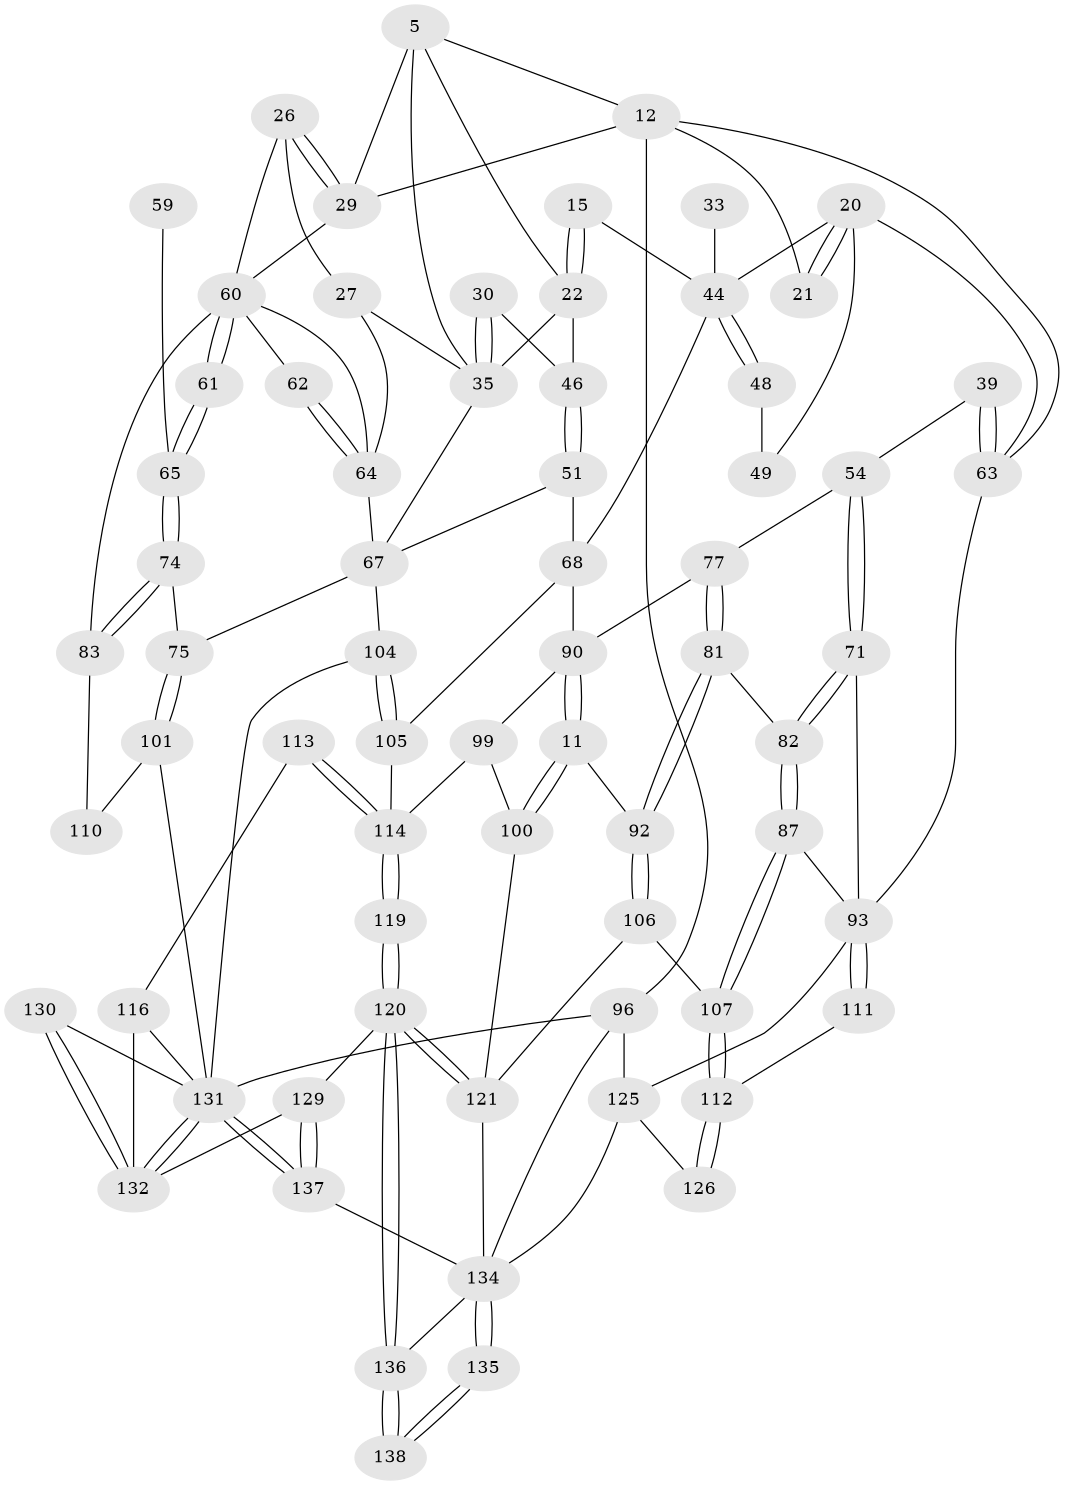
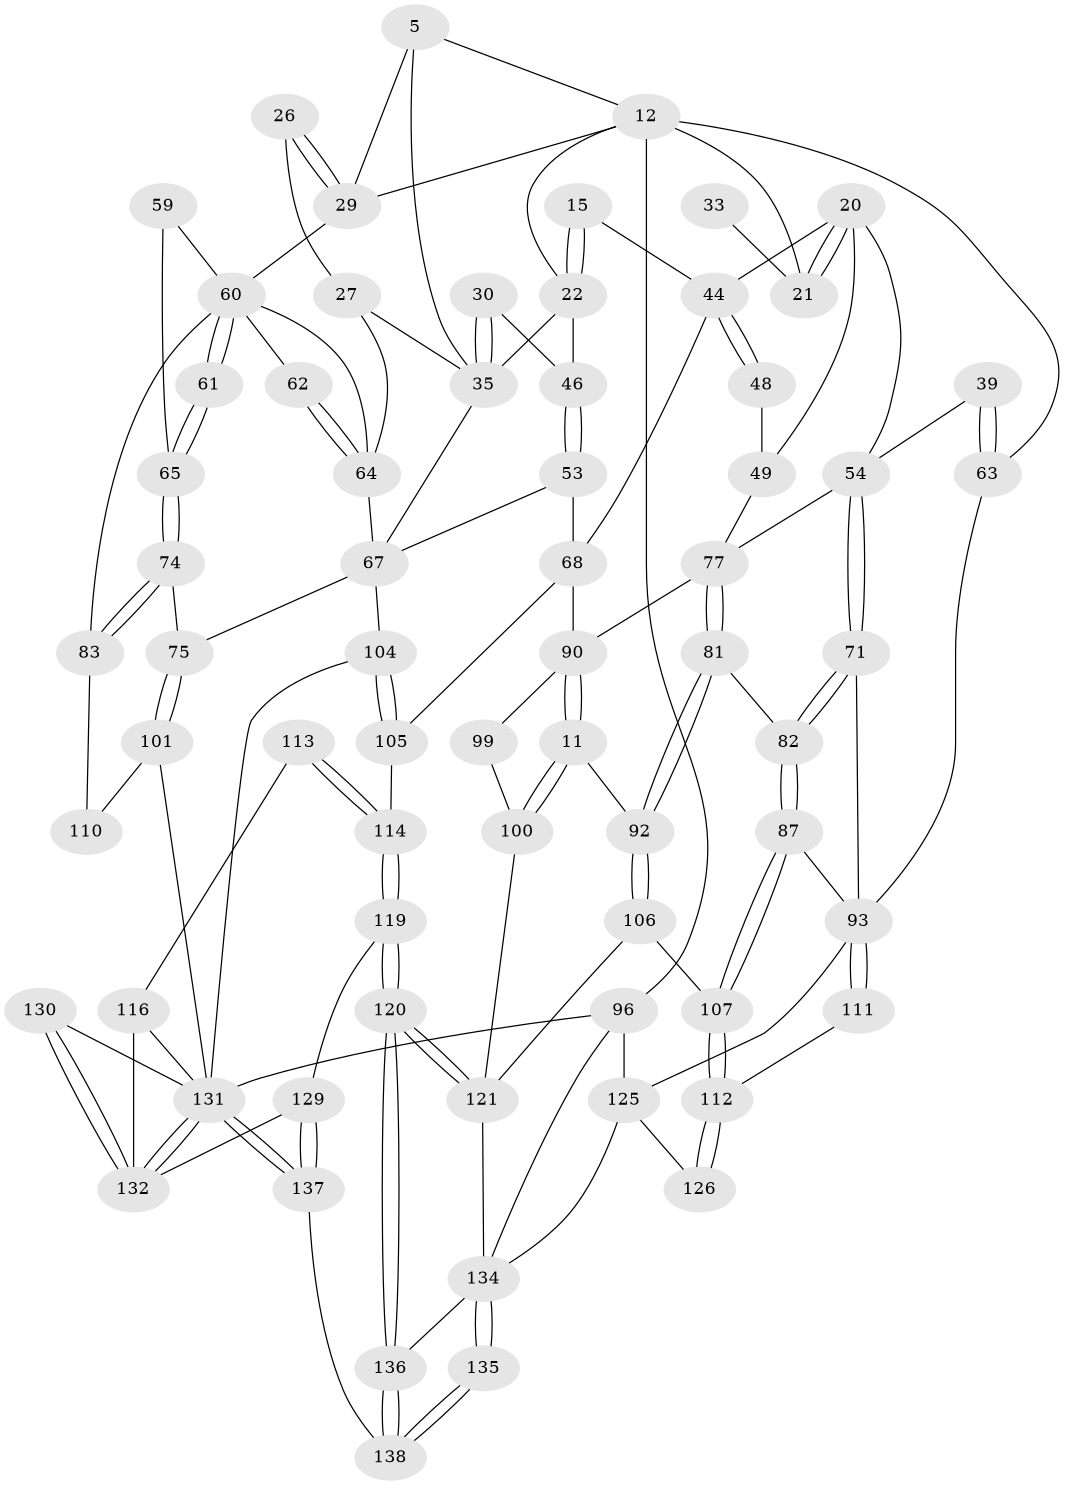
(479, 154) -> (534, 183)
(255, 205) -> (198, 251)
(715, 251) -> (759, 251)
(1002, 316) -> (901, 339)
(573, 474) -> (573, 474)
none -> (738, 519)
(437, 787) -> none
(359, 1045) -> (336, 1006)
(390, 1231) -> (325, 1330)
